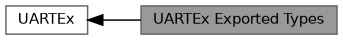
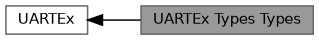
(239, 20) -> (227, 20)
